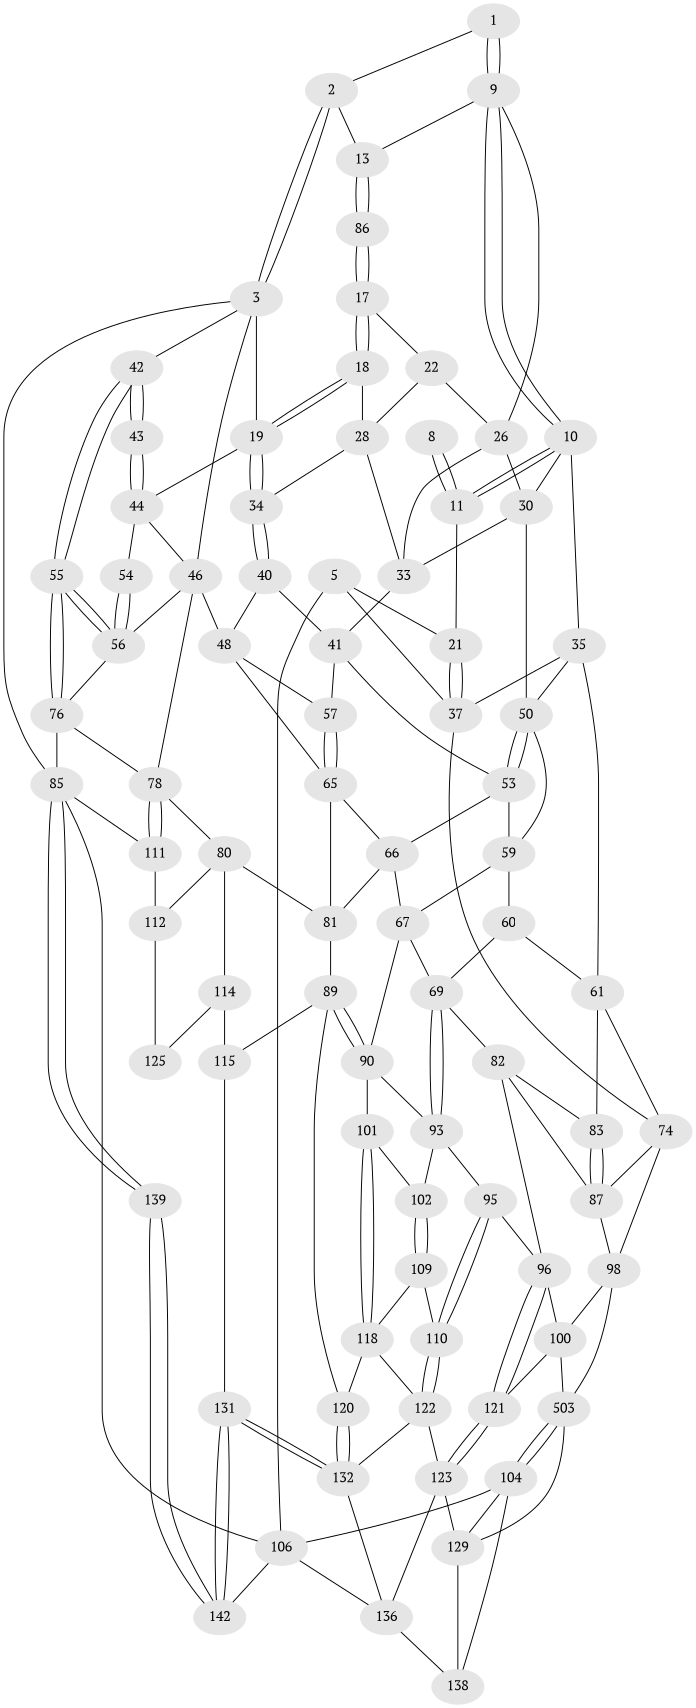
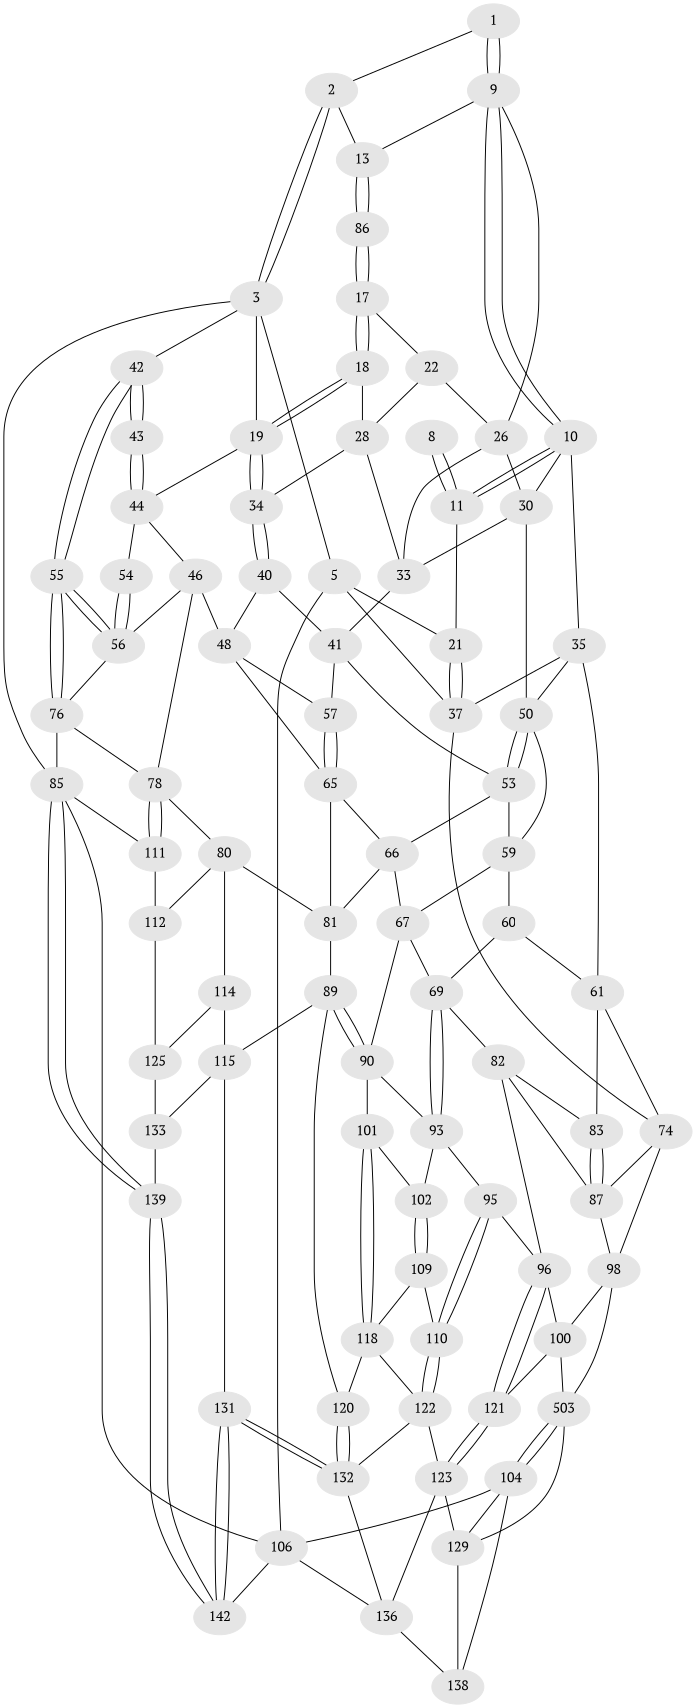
(218, 436) -> (296, 438)
none -> (155, 1132)
